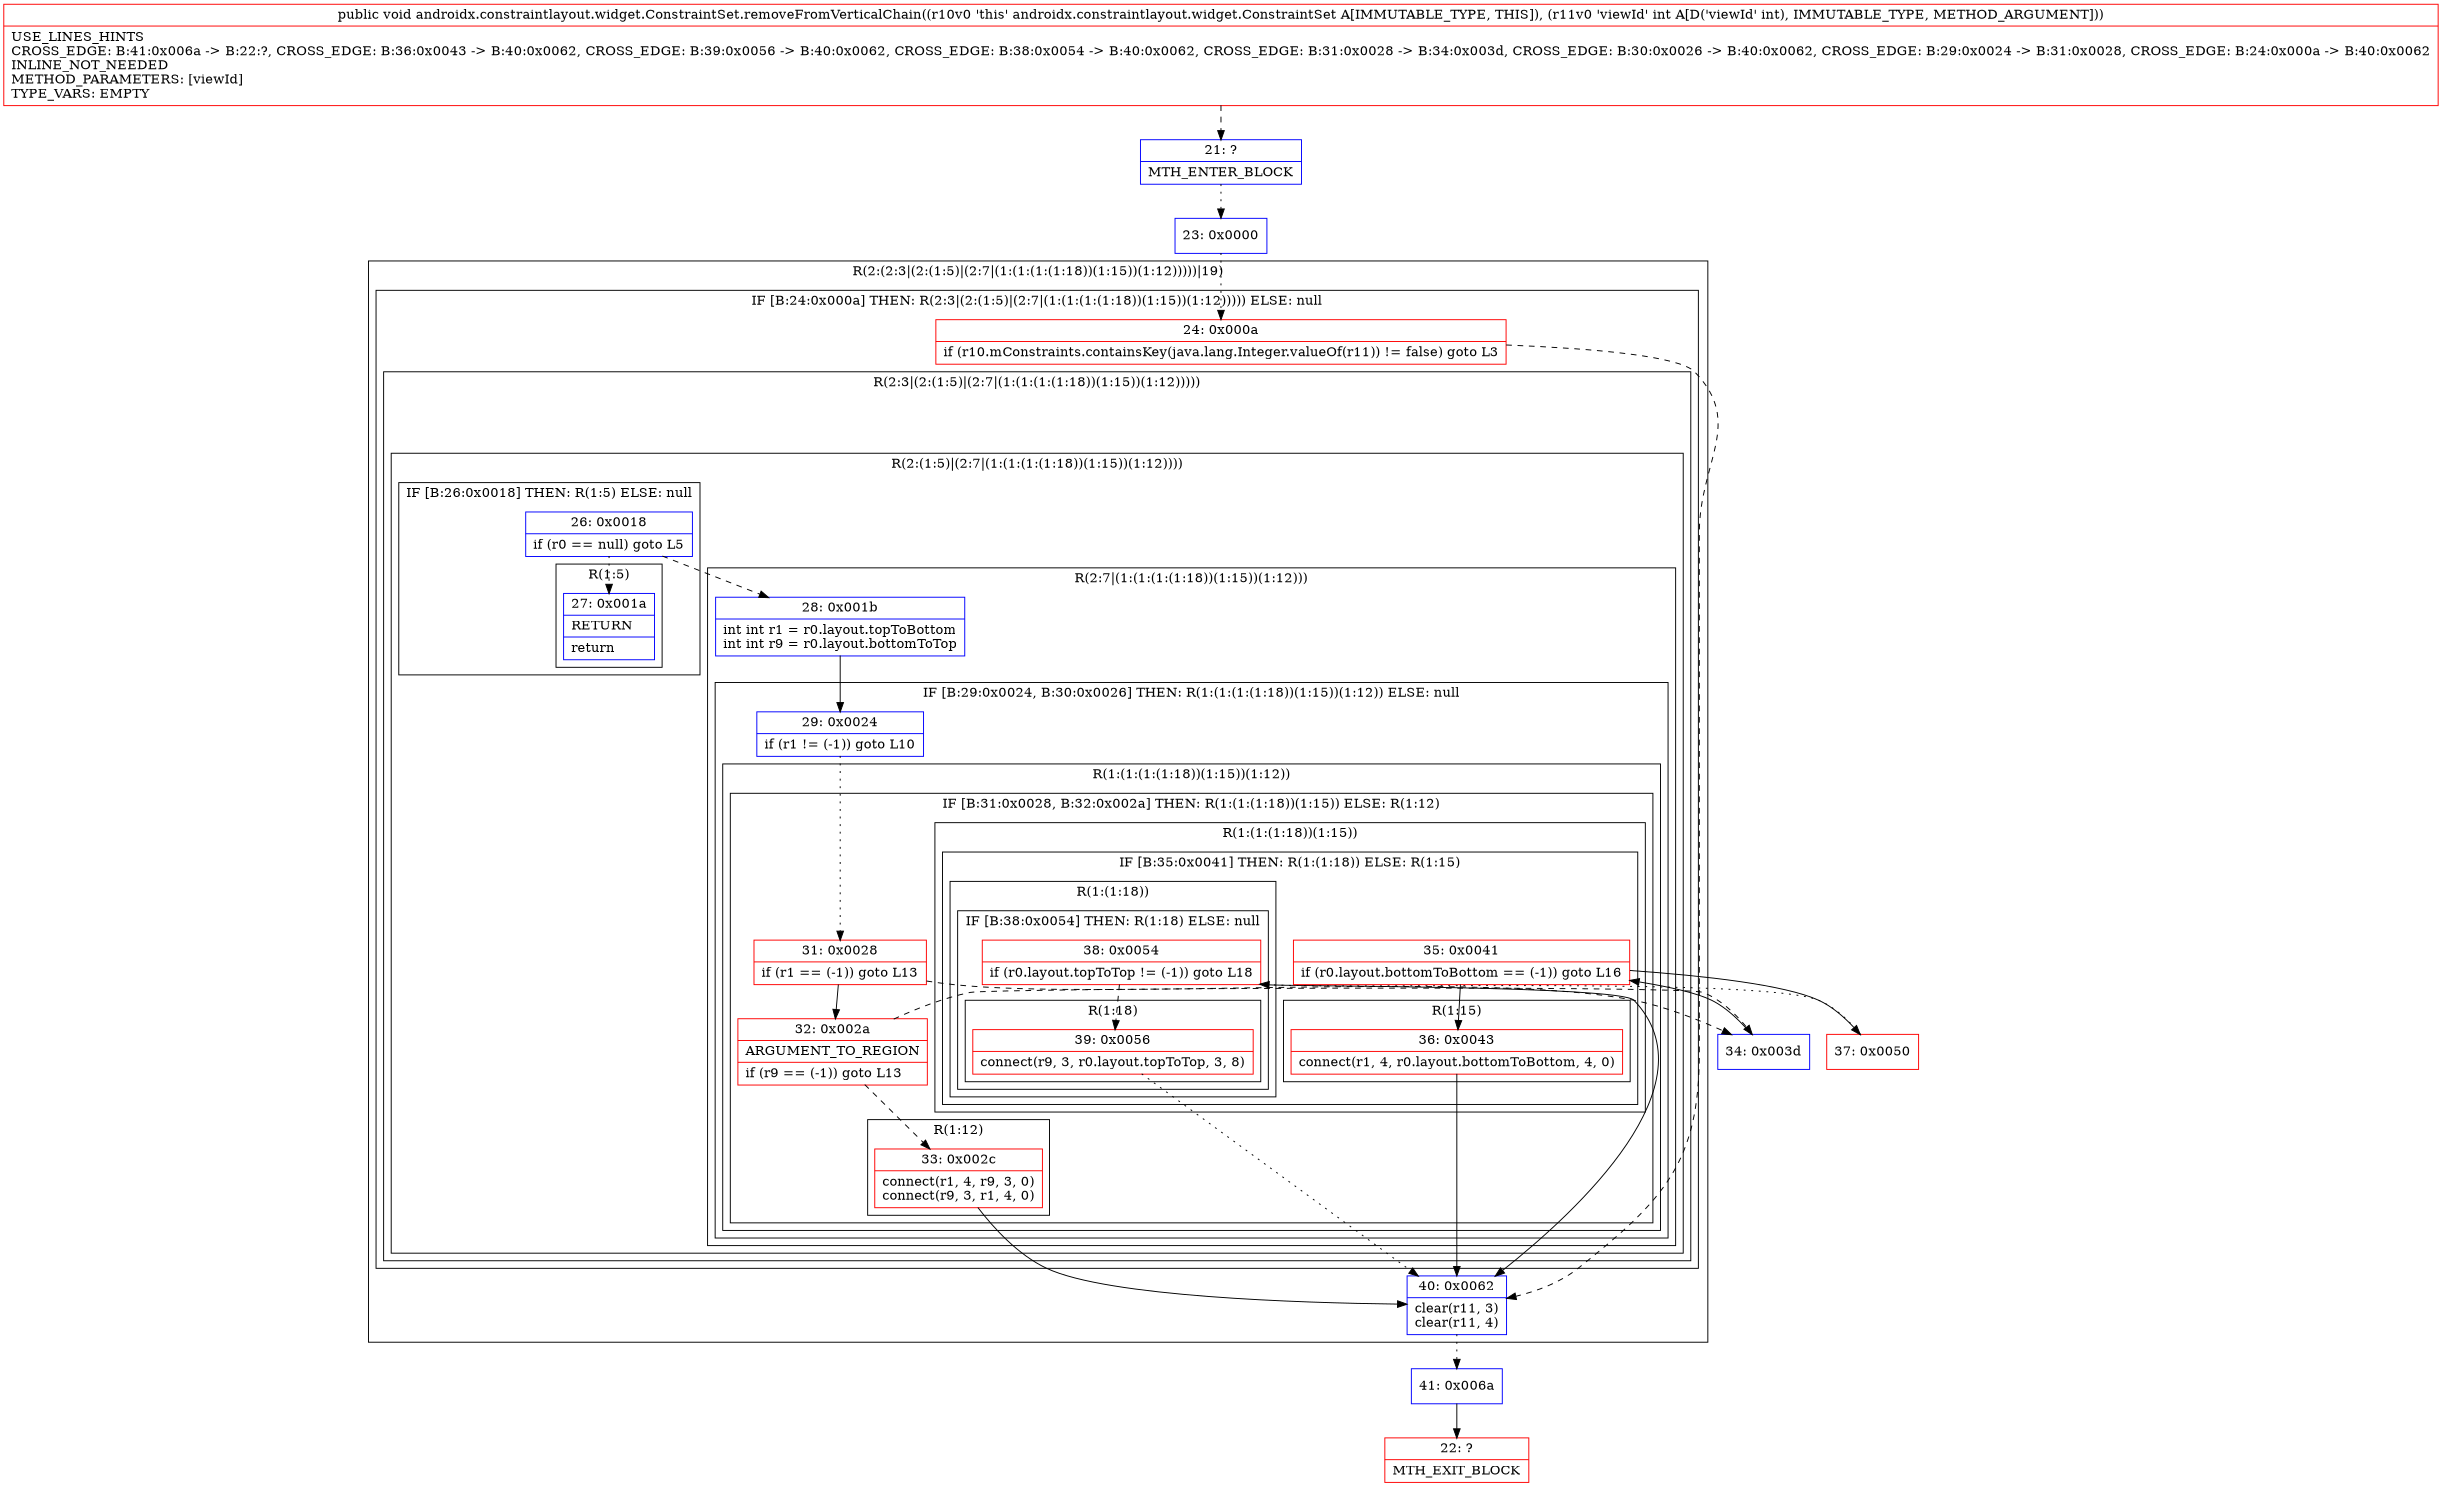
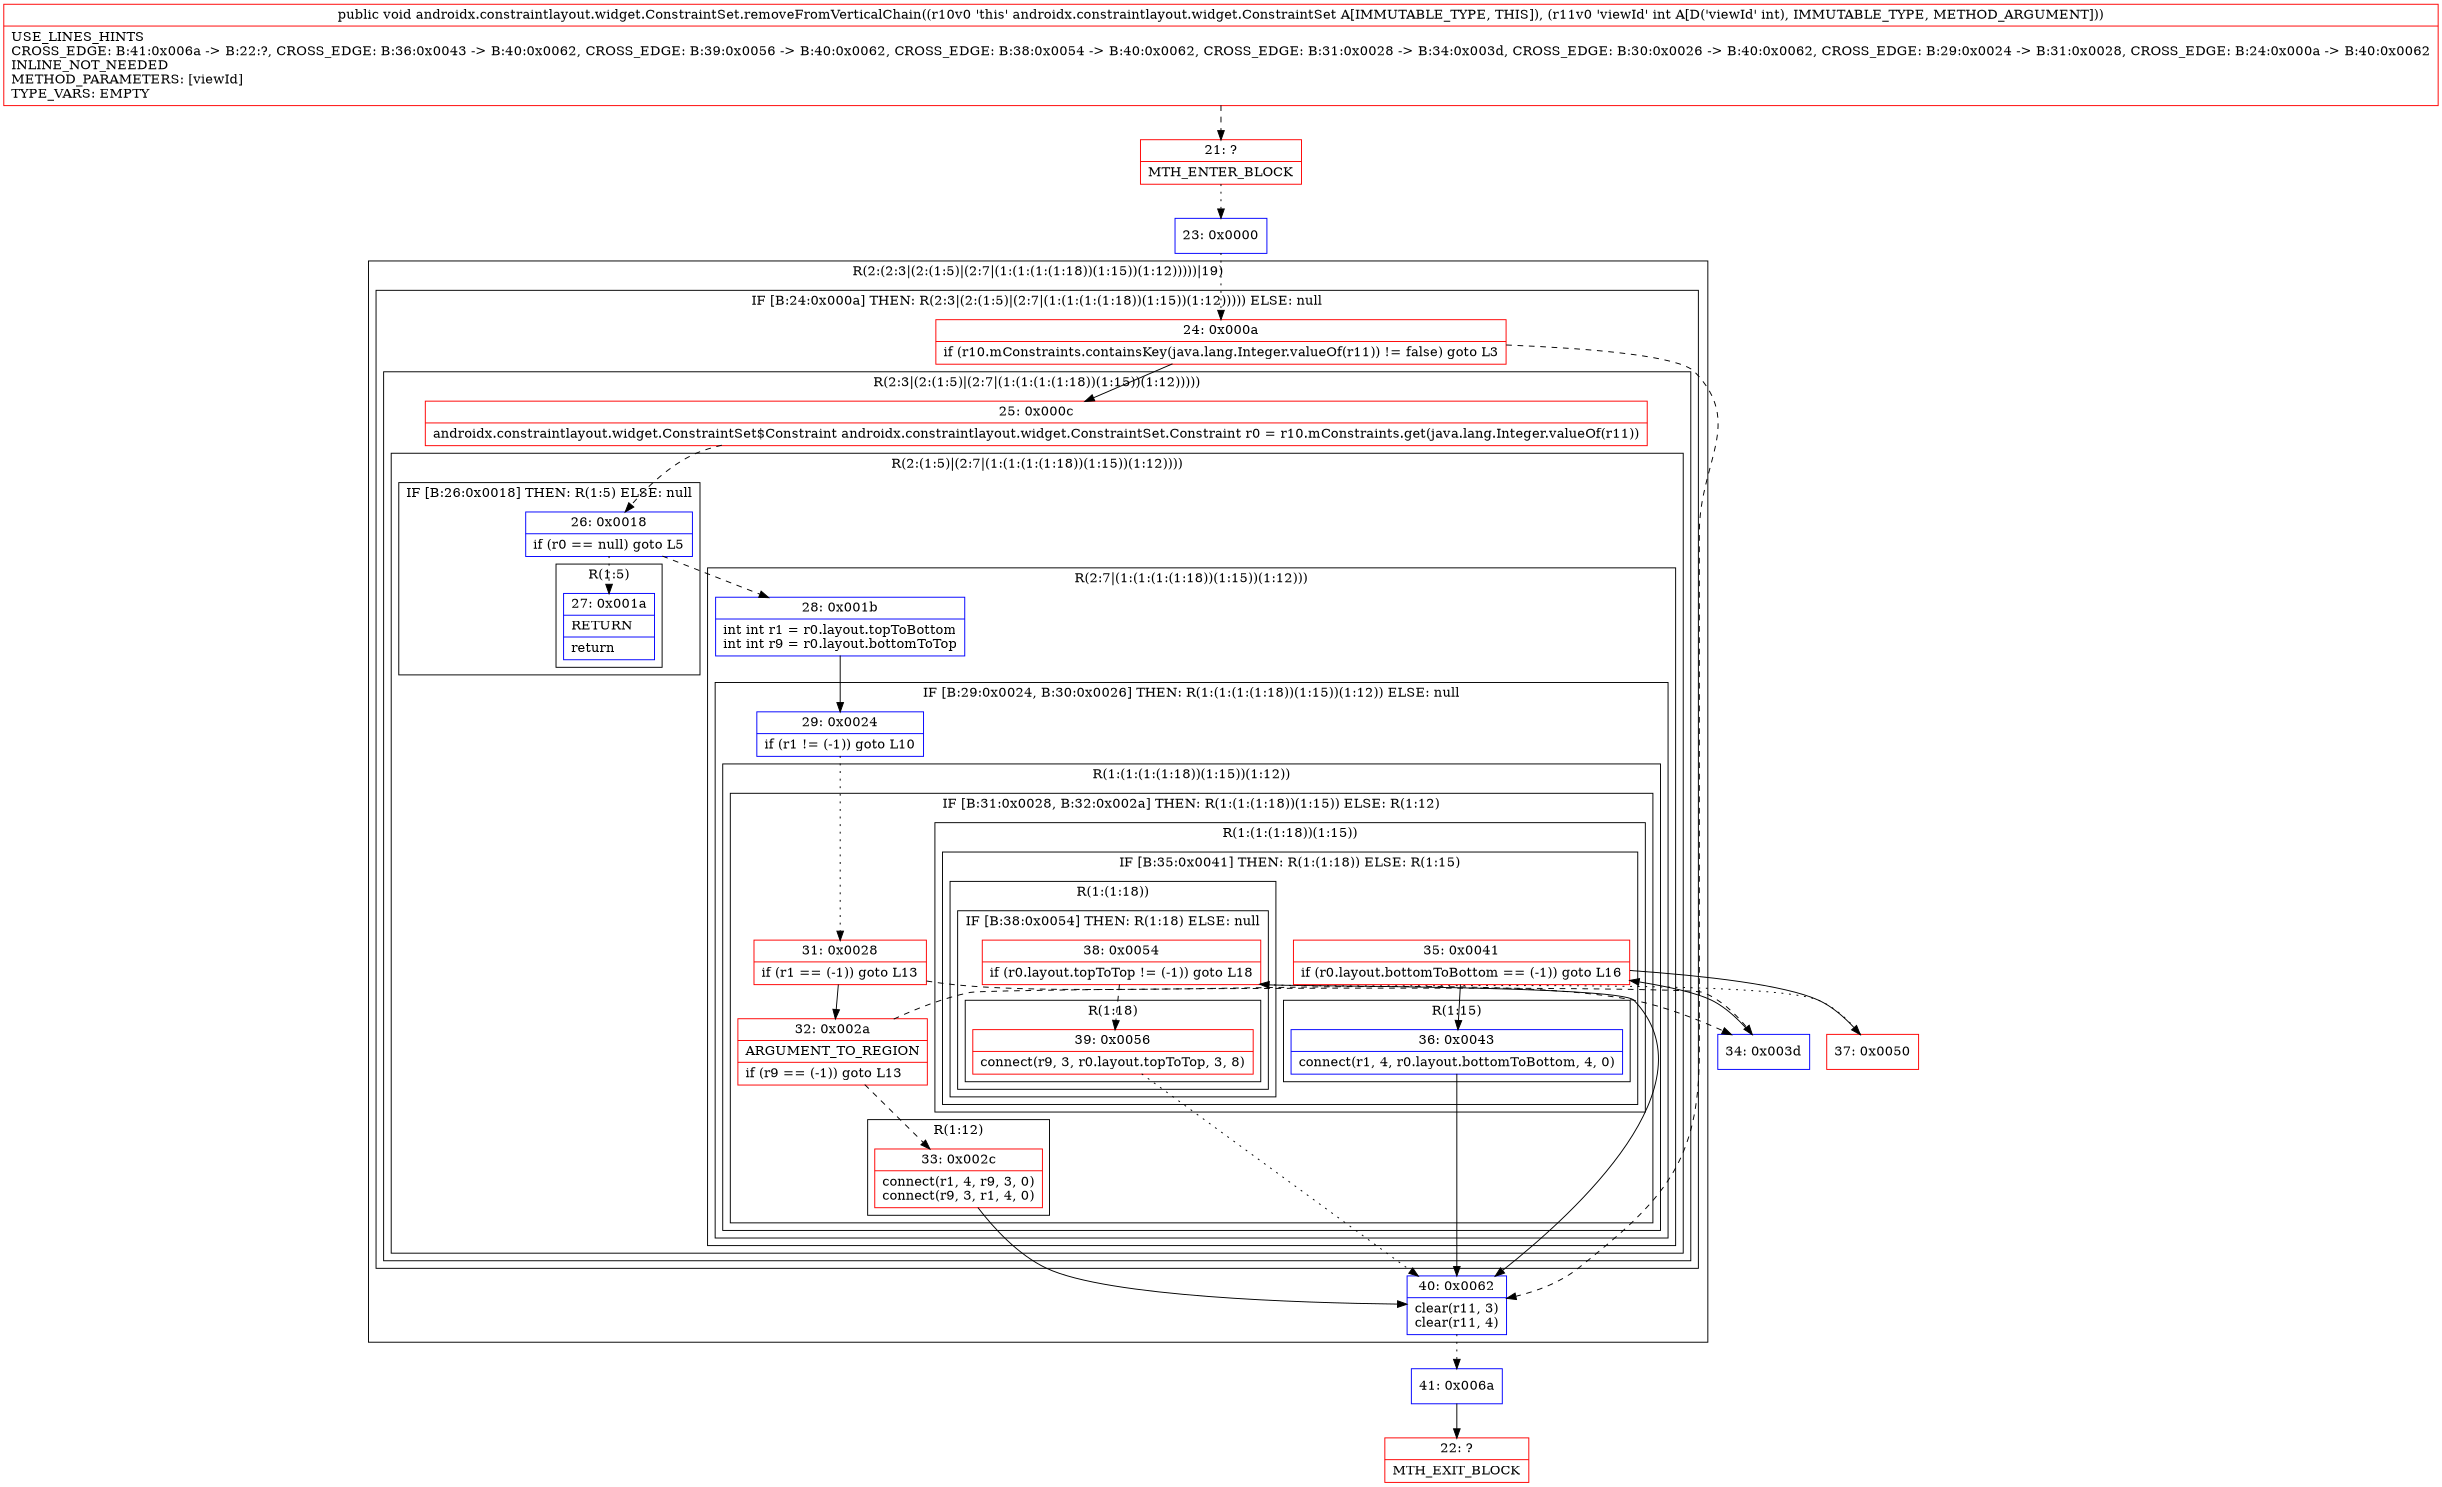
(1221, 162) -> (1221, 162)
none -> (1036, 423)
(1457, 1052) -> (1457, 1052)
